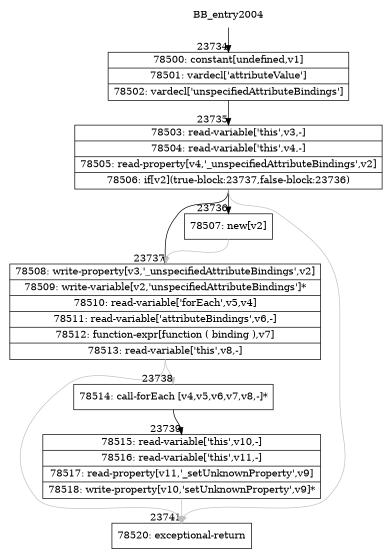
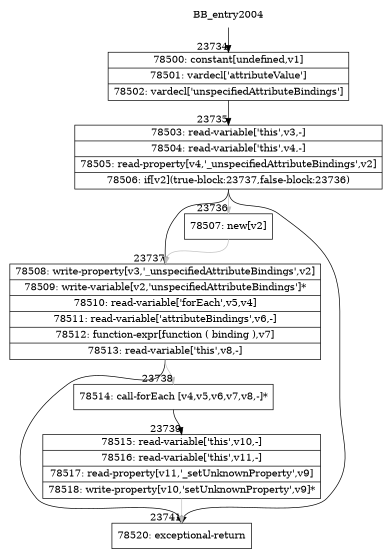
(228, 202) -> (228, 202)
(340, 390) -> (340, 390)
(21, 452) -> (21, 452)
